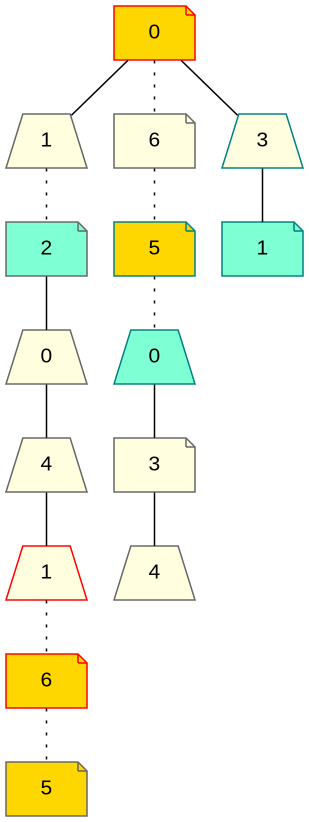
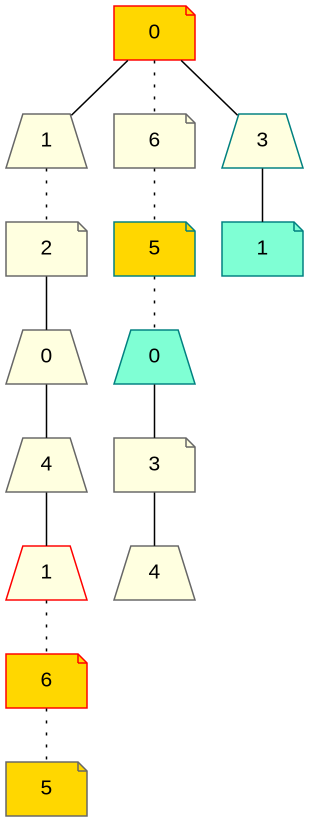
(46, 249) -> (46, 249)
